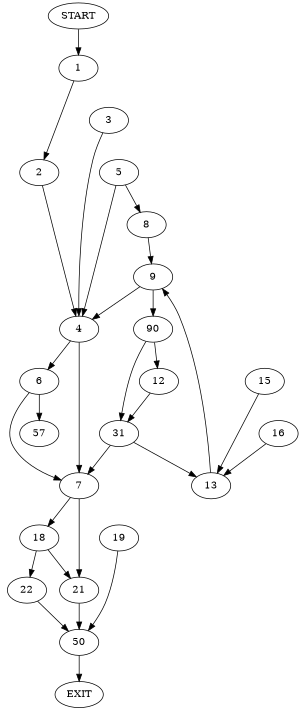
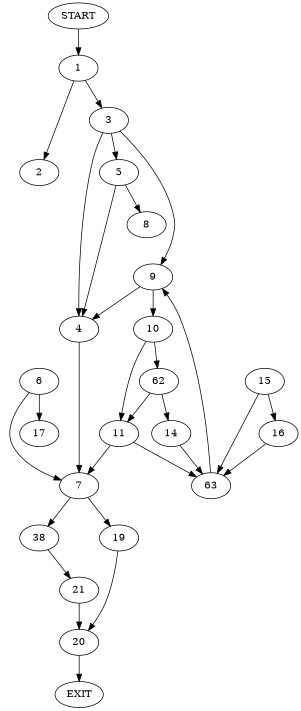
none -> (92, 91)
none -> (113, 143)
(58, 247) -> none
(149, 247) -> (164, 189)
(153, 329) -> (153, 329)
(61, 352) -> none
(159, 381) -> (159, 381)
none -> (271, 404)
(39, 434) -> (39, 434)
(119, 434) -> (119, 434)
none -> (171, 434)
(211, 486) -> (211, 486)
(79, 534) -> (97, 509)
(39, 538) -> (39, 538)
(27, 590) -> none
(79, 642) -> (79, 642)
